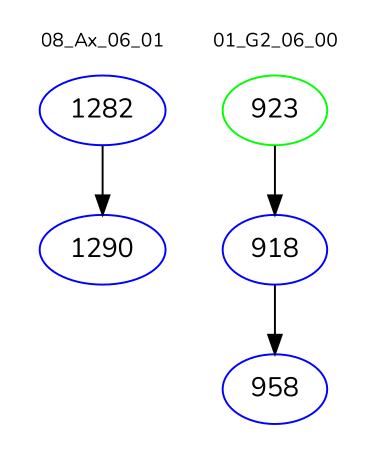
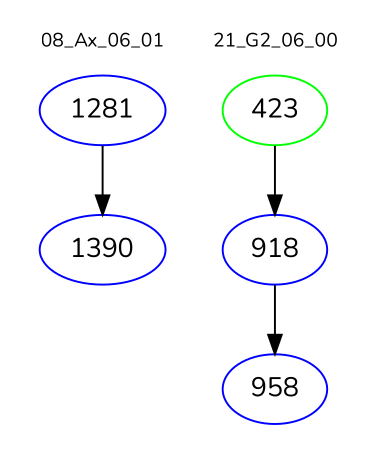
(276, 42) -> (276, 42)
(103, 110) -> (103, 110)
(275, 110) -> (275, 110)
(103, 250) -> (103, 250)
